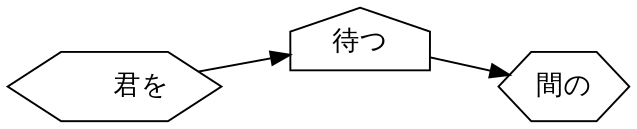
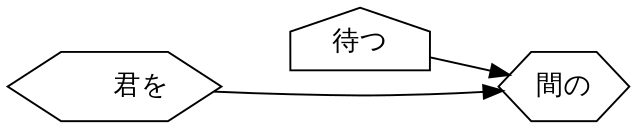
(235, 65) -> (349, 95)
